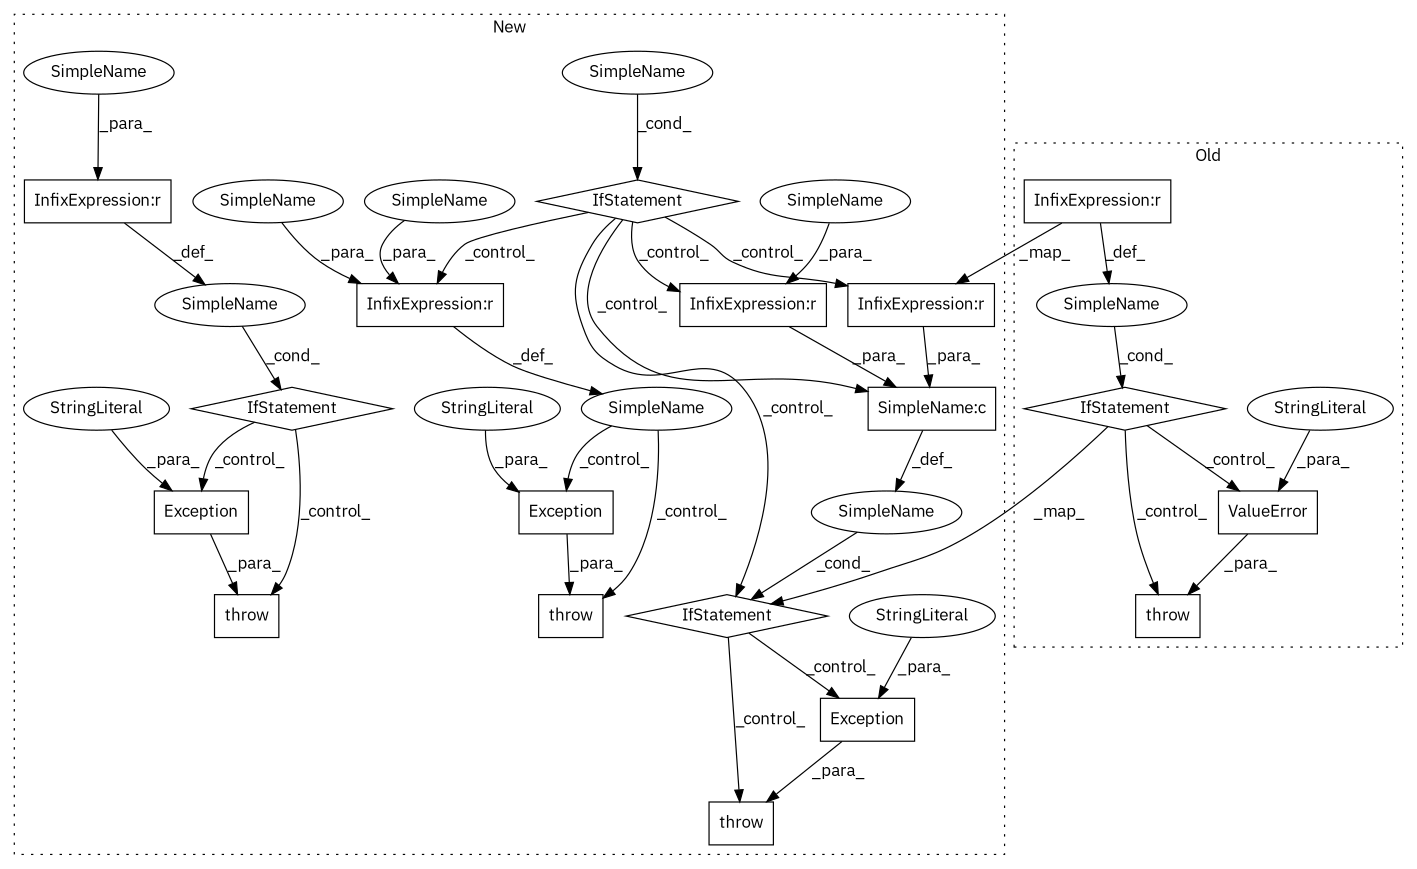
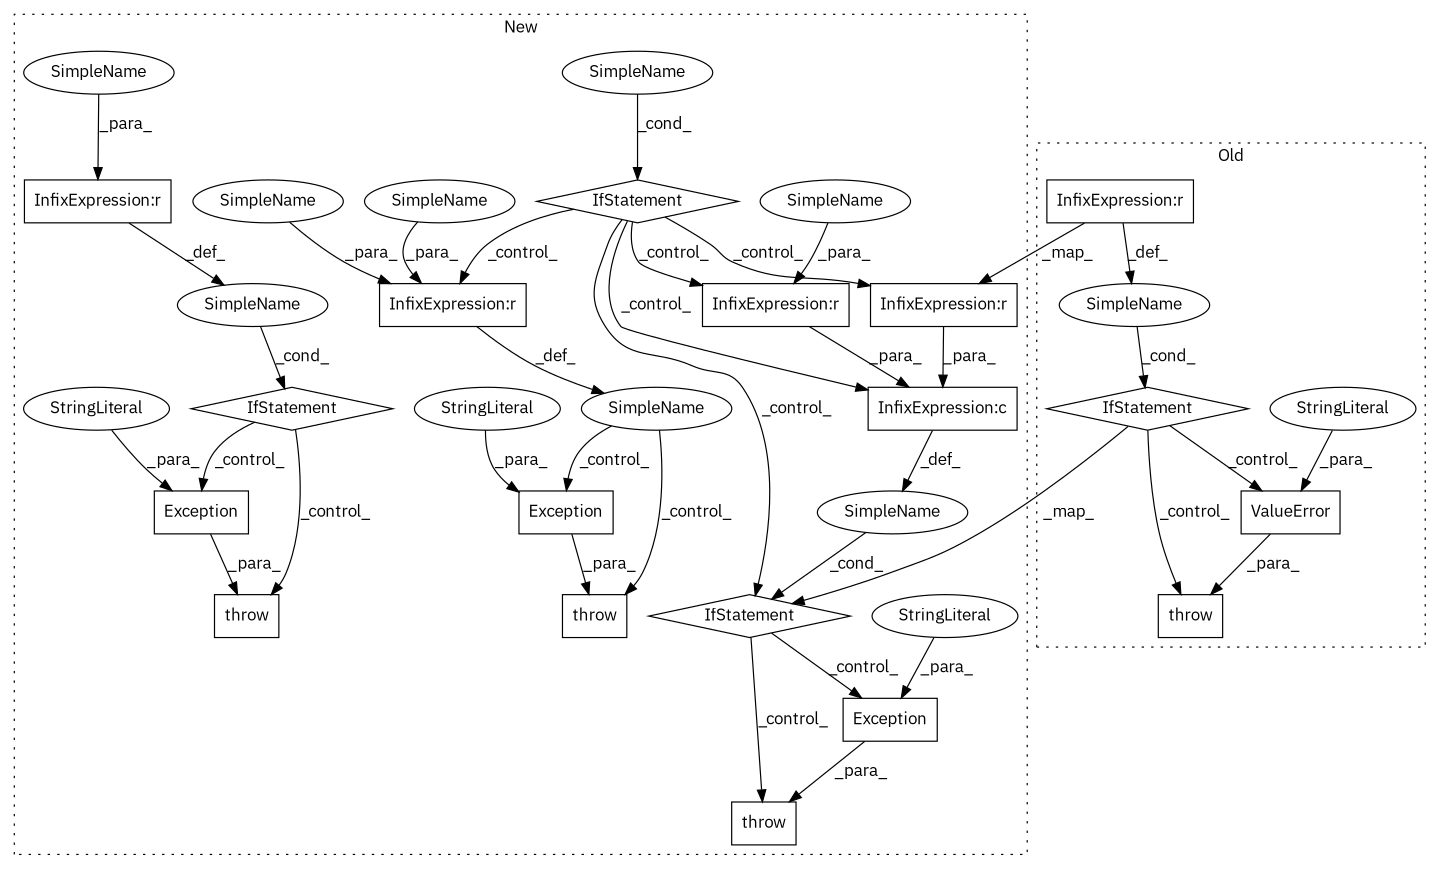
(932, 409) -> (943, 409)
